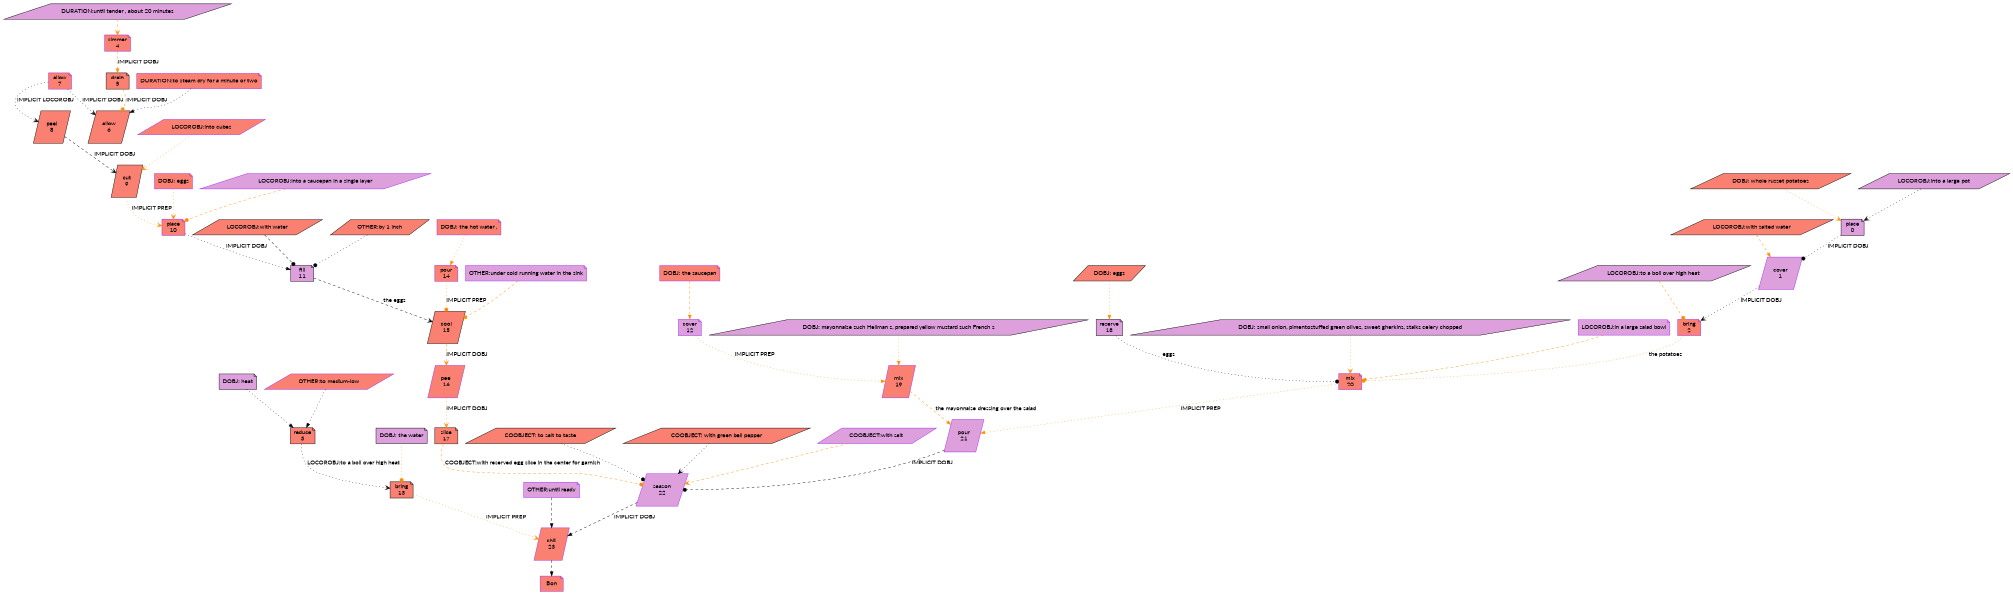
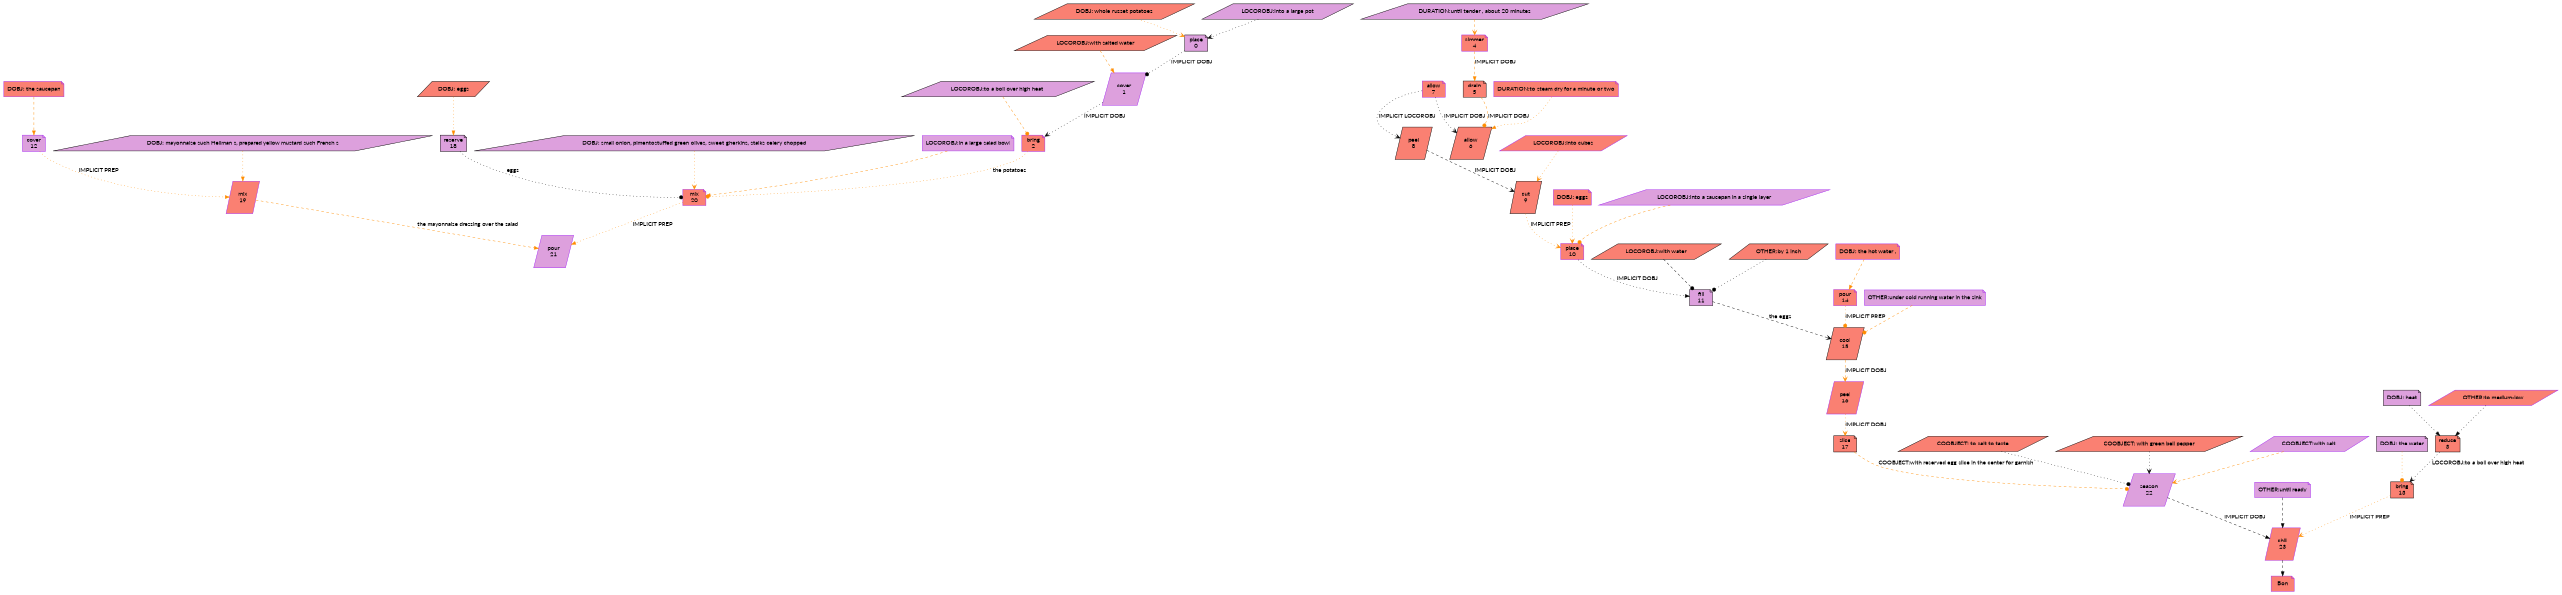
(164, 105) -> (1528, 121)
(459, 248) -> (1858, 272)
(817, 481) -> none
